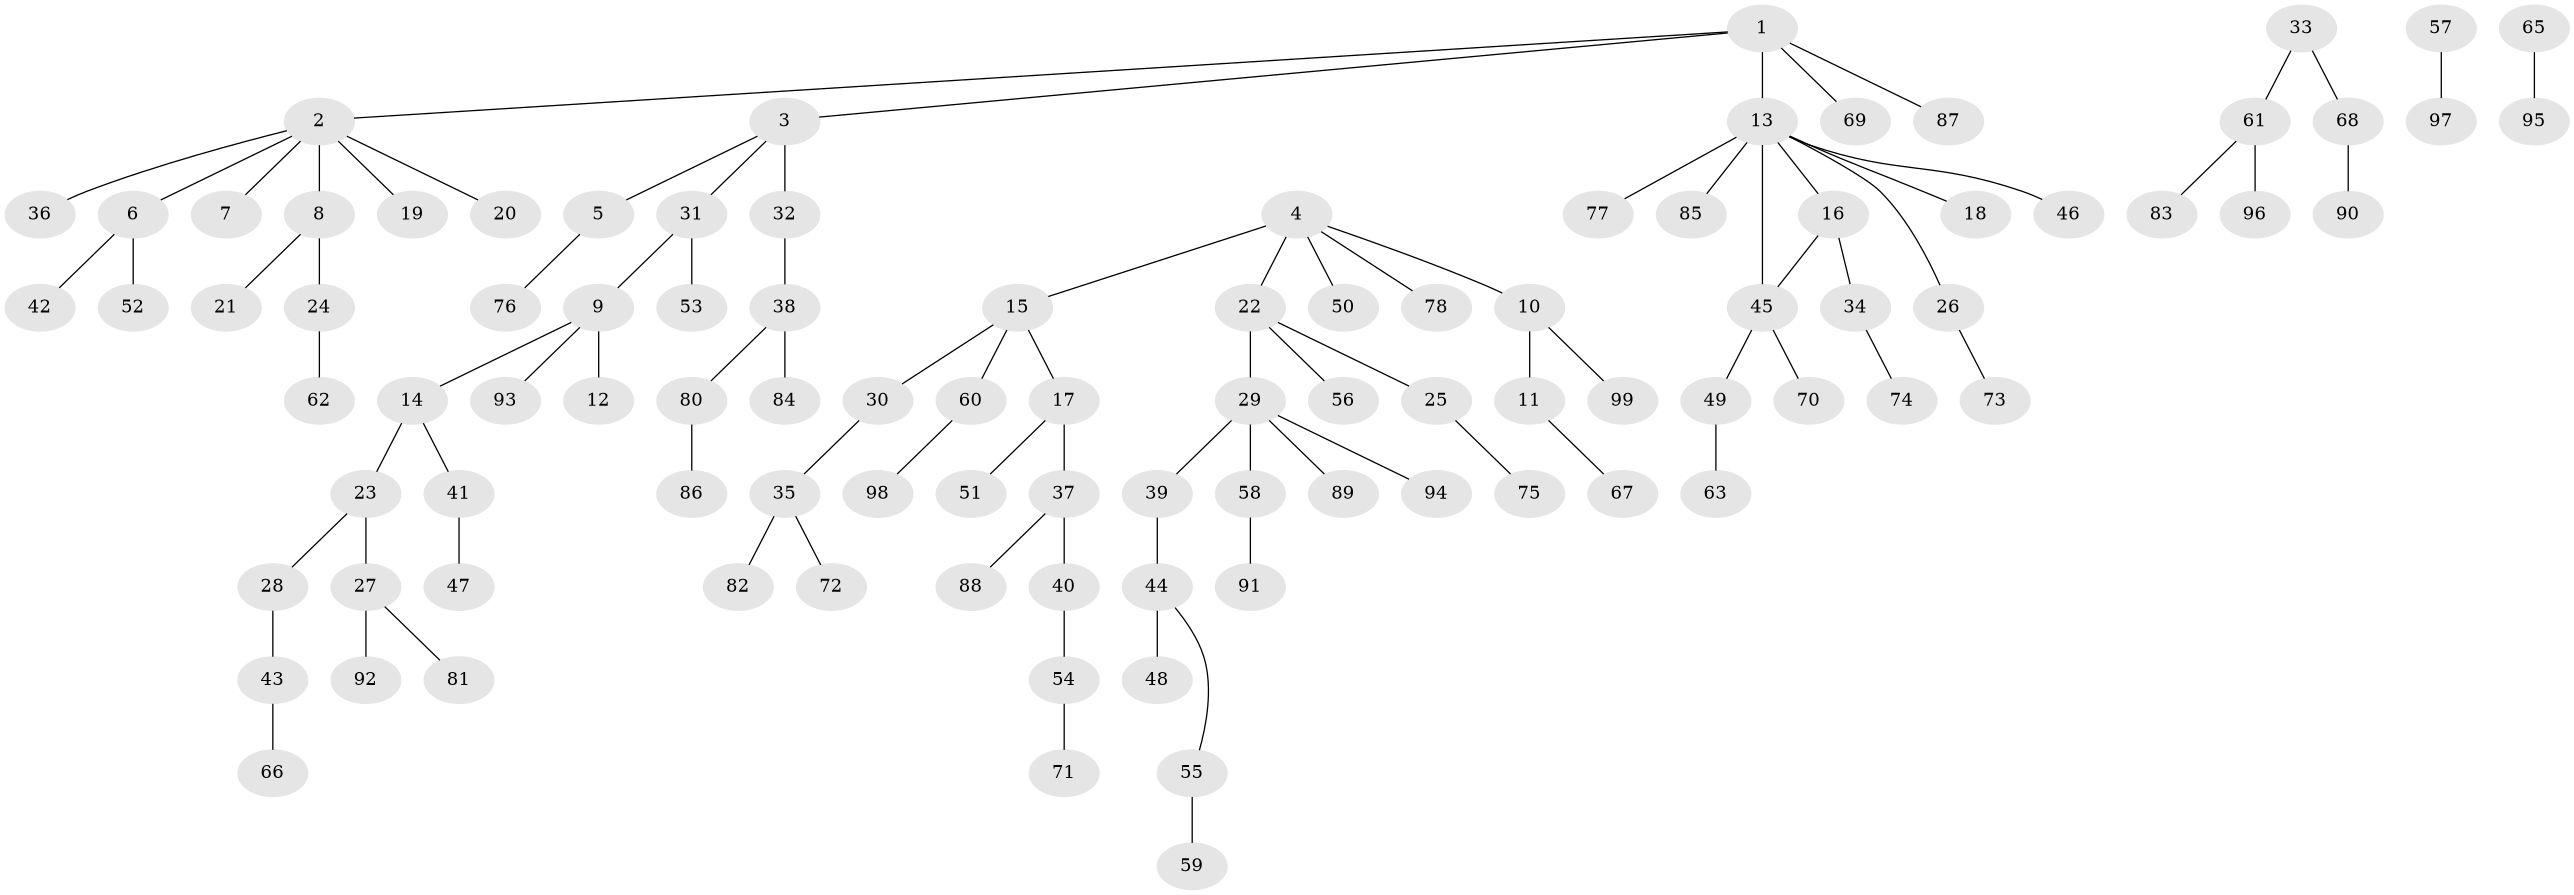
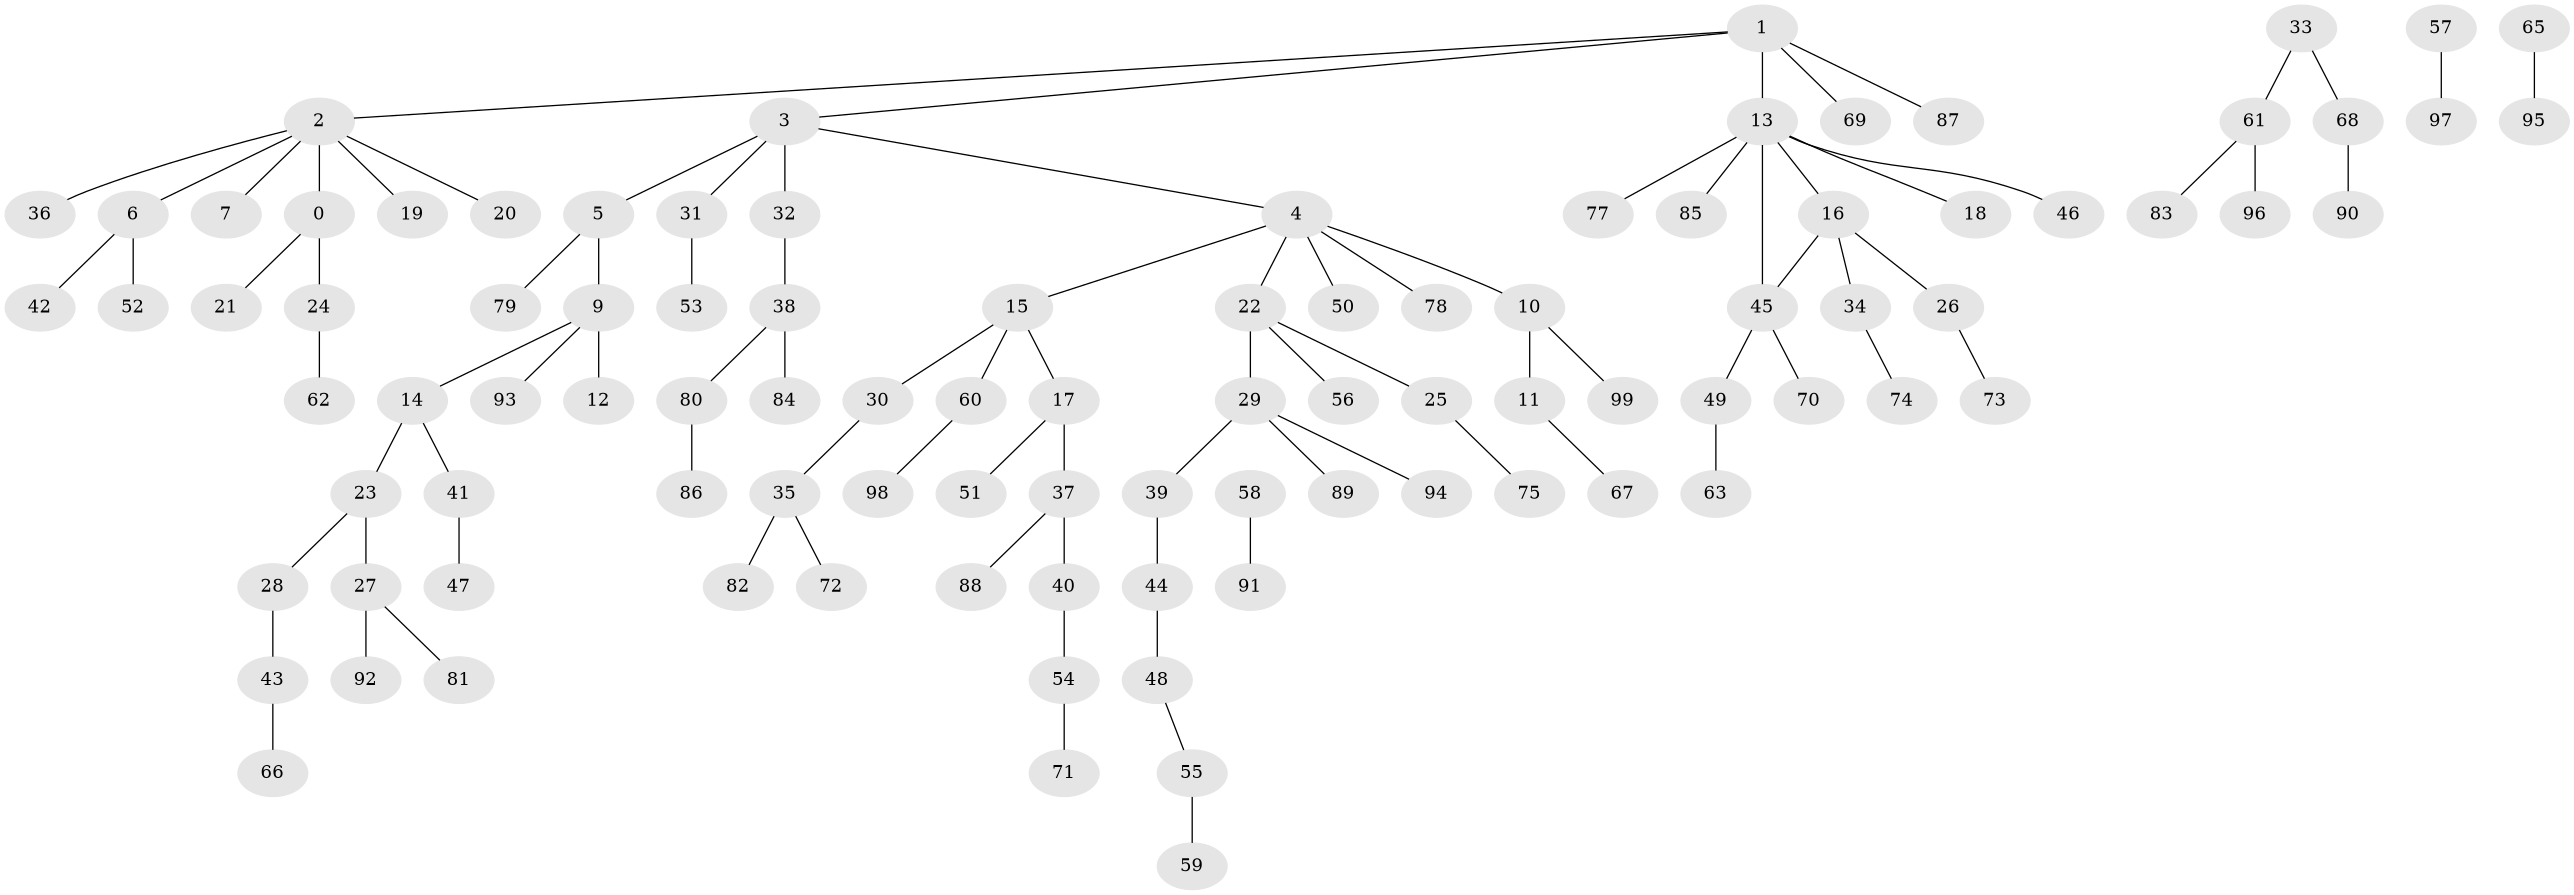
none -> (1041, 168)
(1882, 194) -> (1891, 261)
(319, 215) -> (319, 215)
(645, 261) -> (599, 261)
(506, 308) -> (506, 308)
(1250, 448) -> none
(1207, 675) -> (1175, 726)
